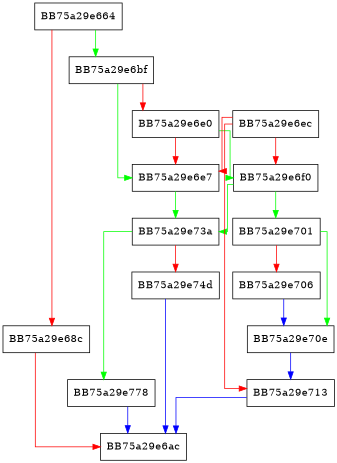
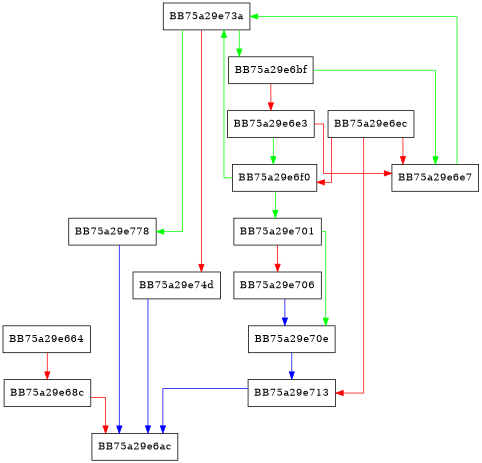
(96, 40) -> (239, 40)
(176, 124) -> (271, 124)
